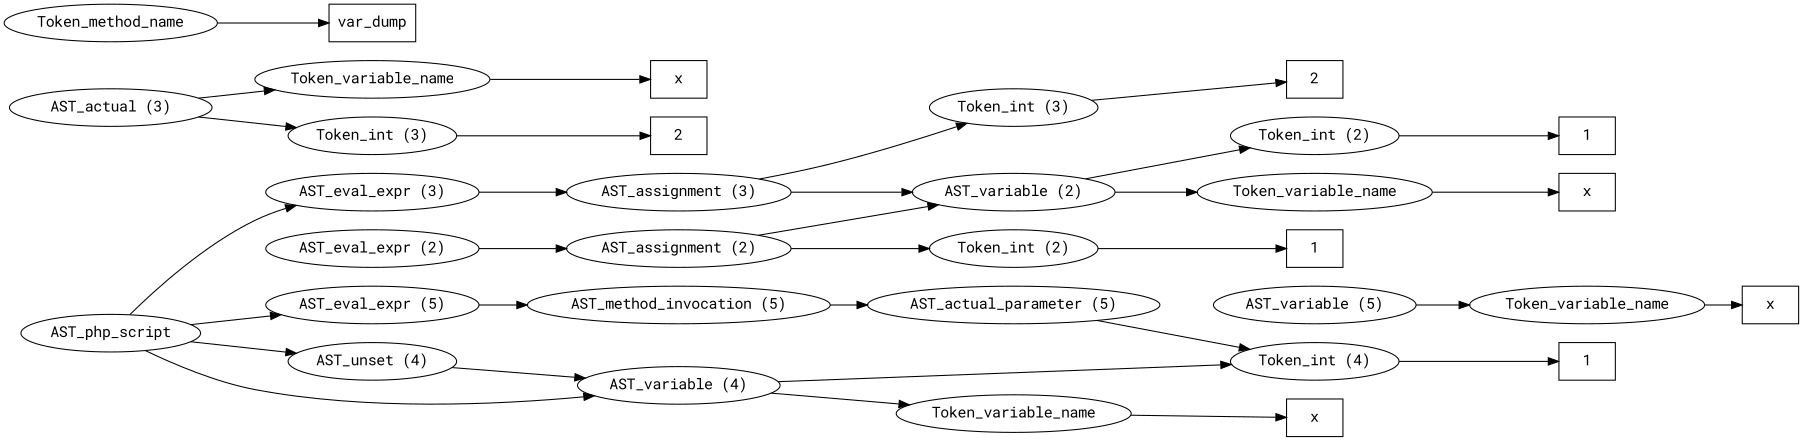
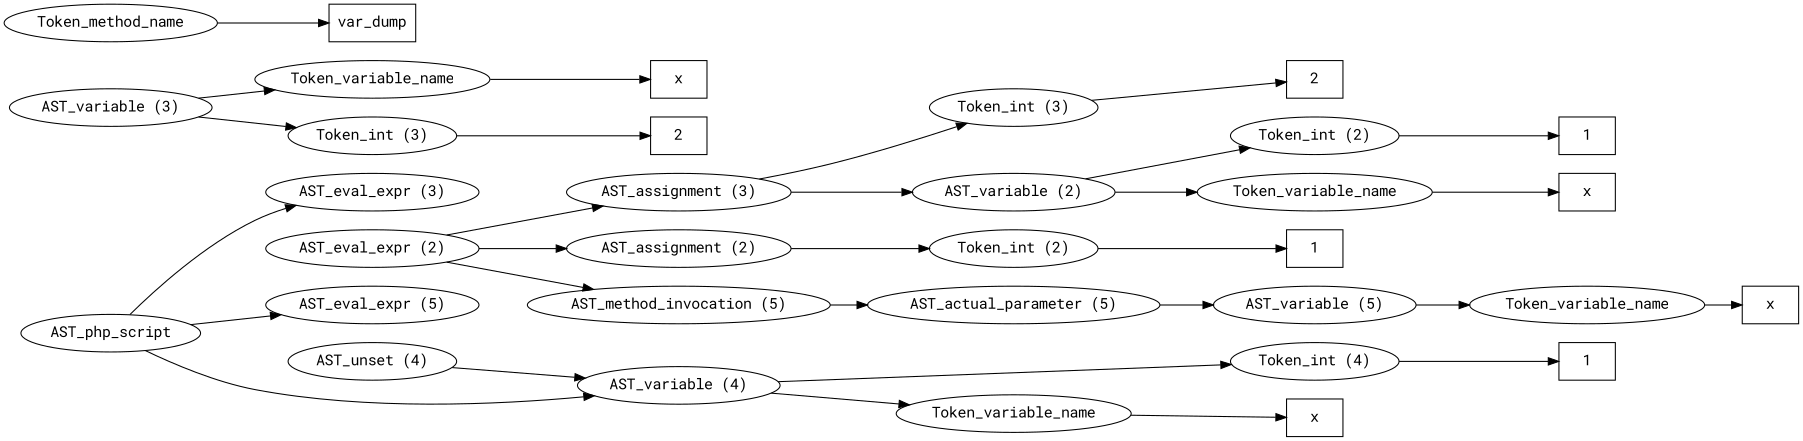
(111, 108) -> (111, 108)
(518, 192) -> (520, 221)
(843, 221) -> none
(498, 305) -> (515, 275)
(1168, 334) -> (1181, 305)
(238, 347) -> none
